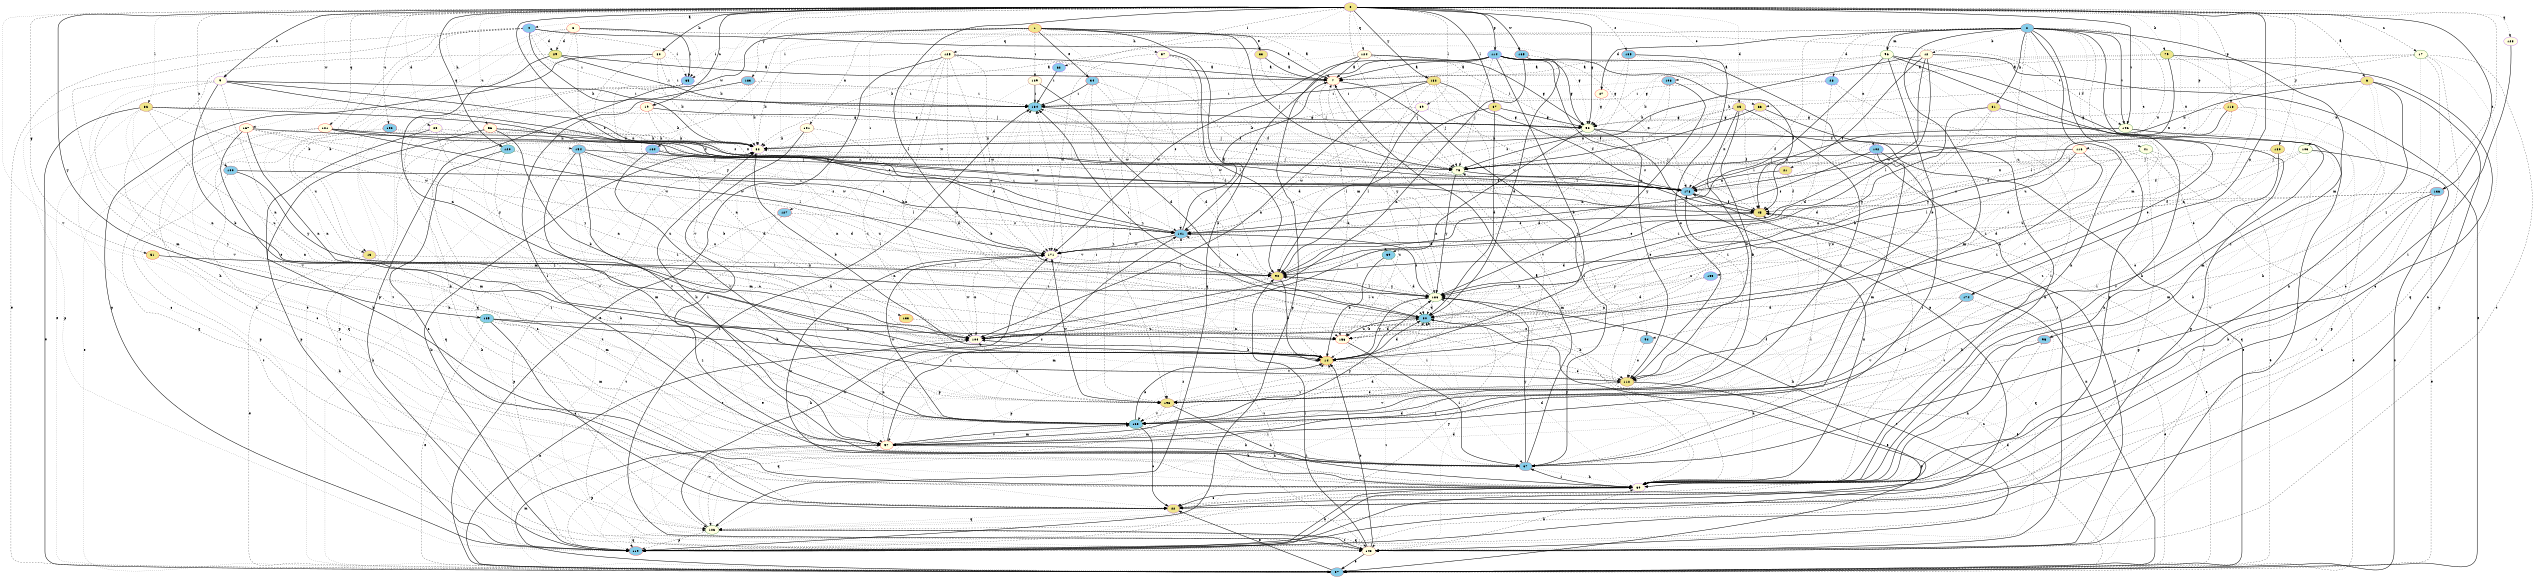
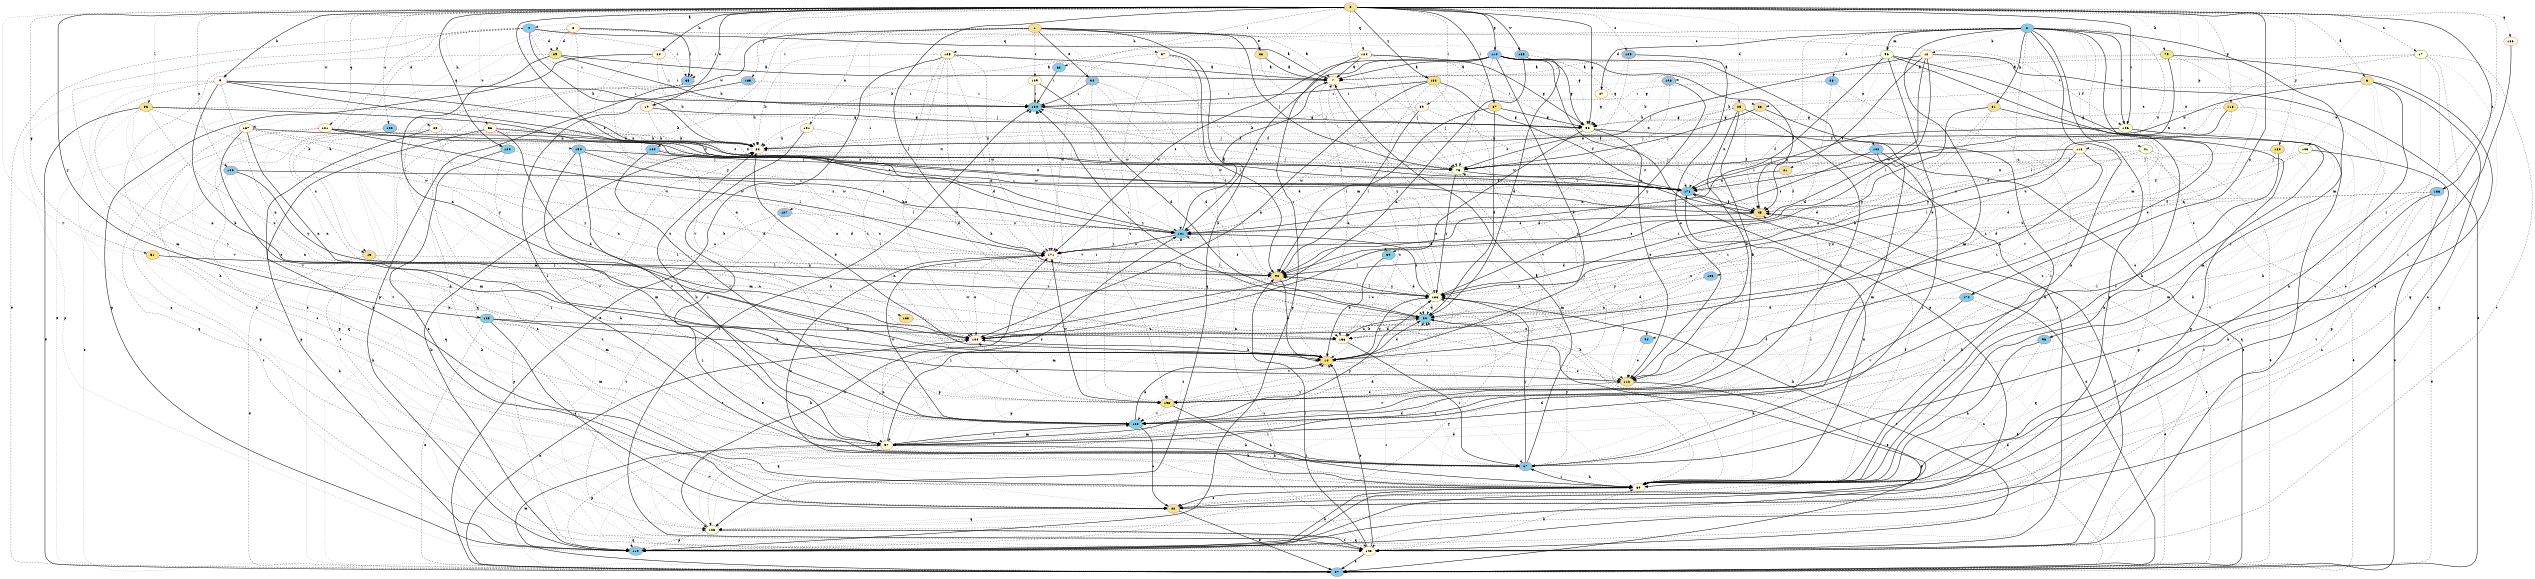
(1564, 224) -> (1564, 224)
(1256, 541) -> (1232, 531)
